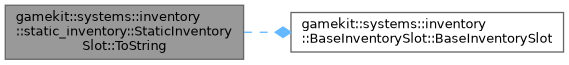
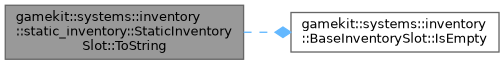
(427, 32) -> (395, 32)
